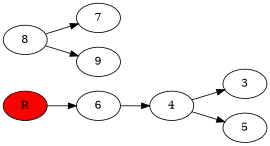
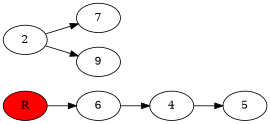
(25, 40) -> (25, 40)
(245, 84) -> none
